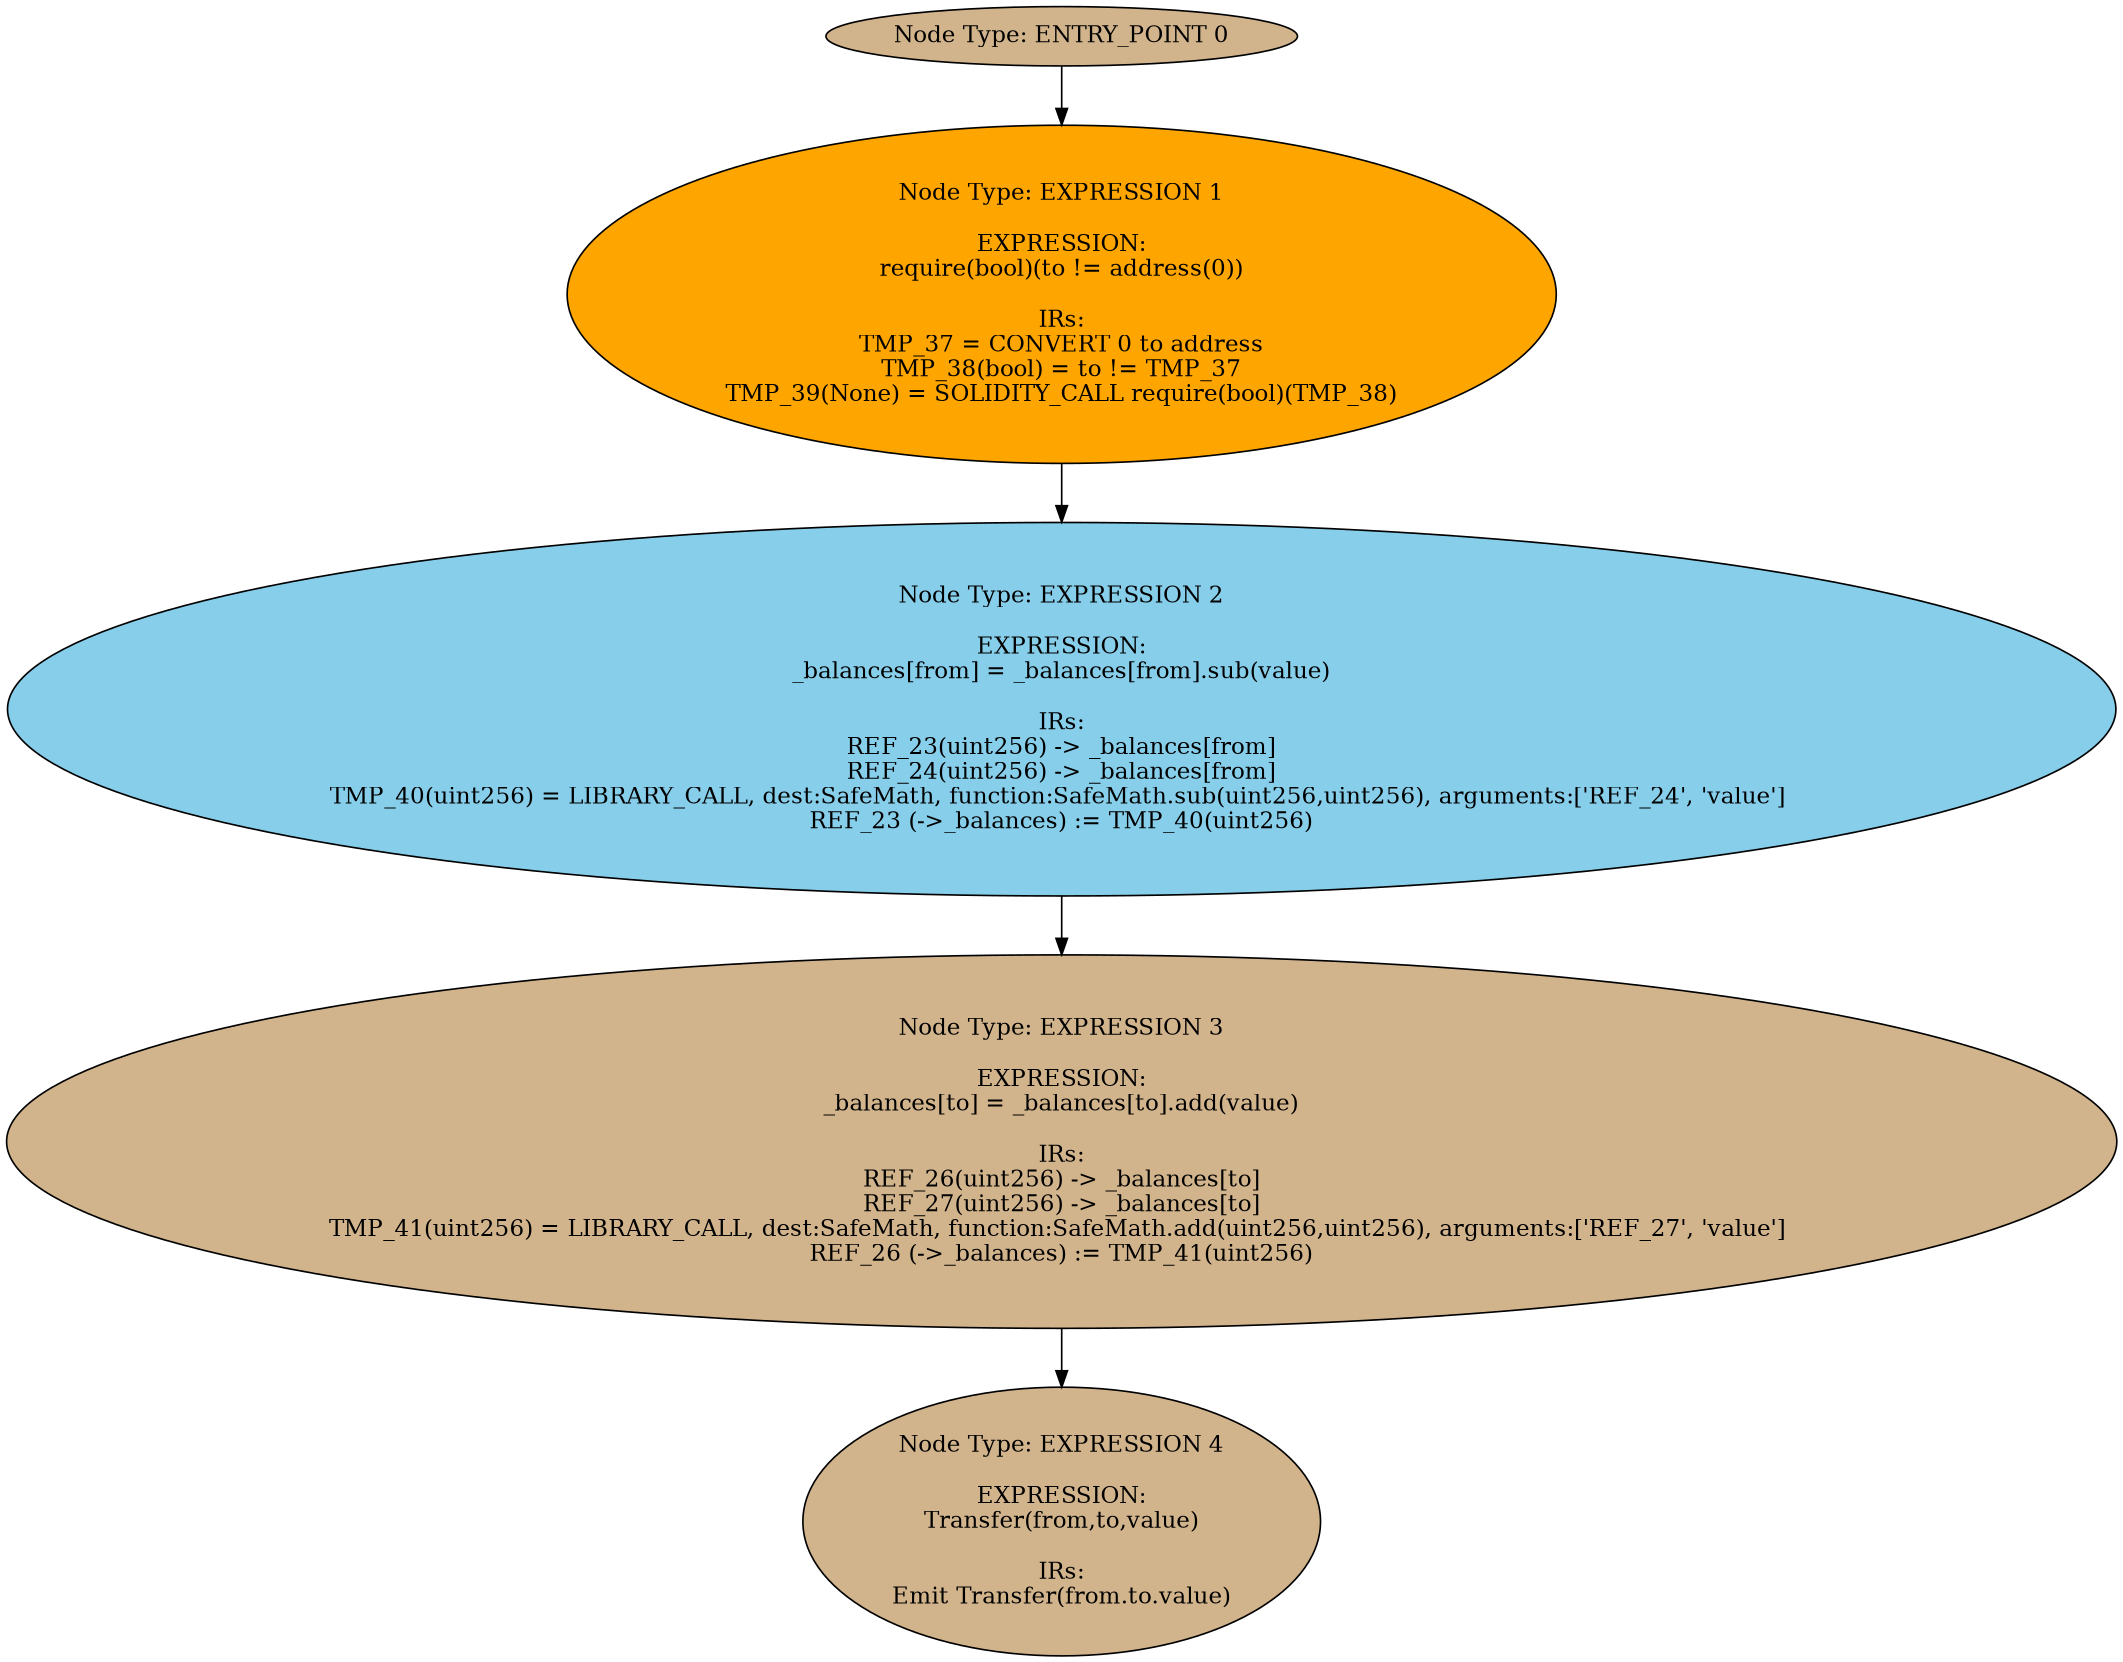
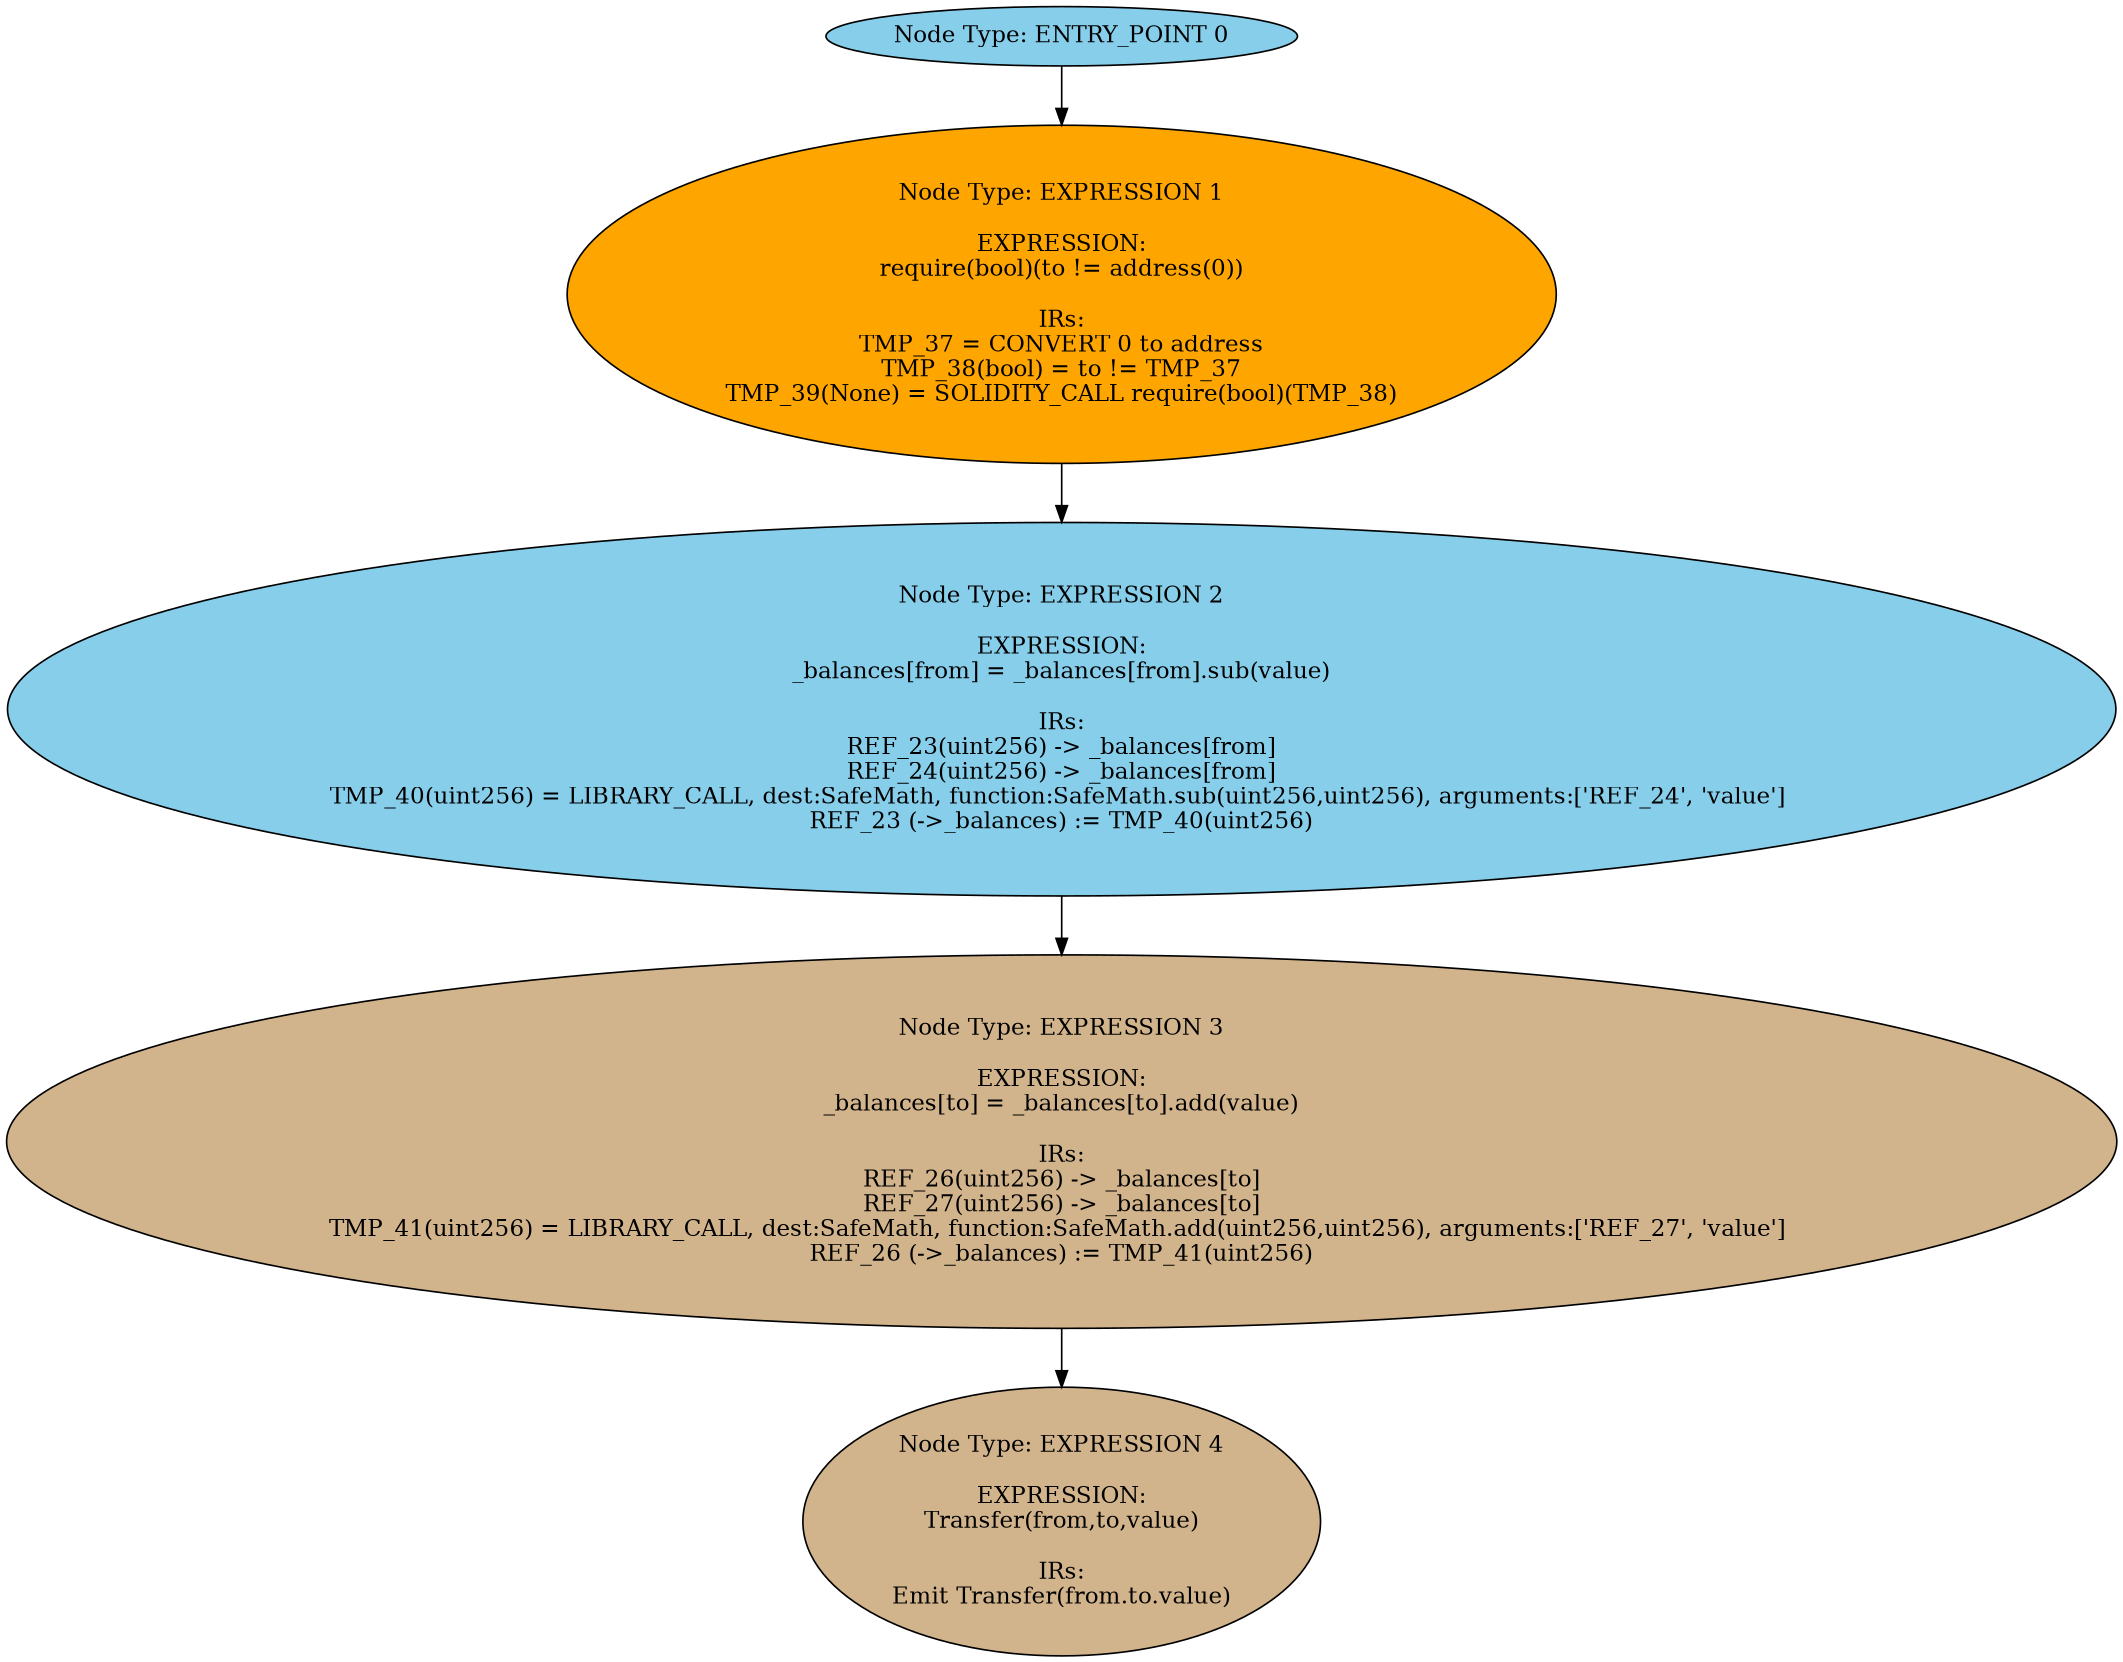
(1062, 36) -> (1062, 36)
